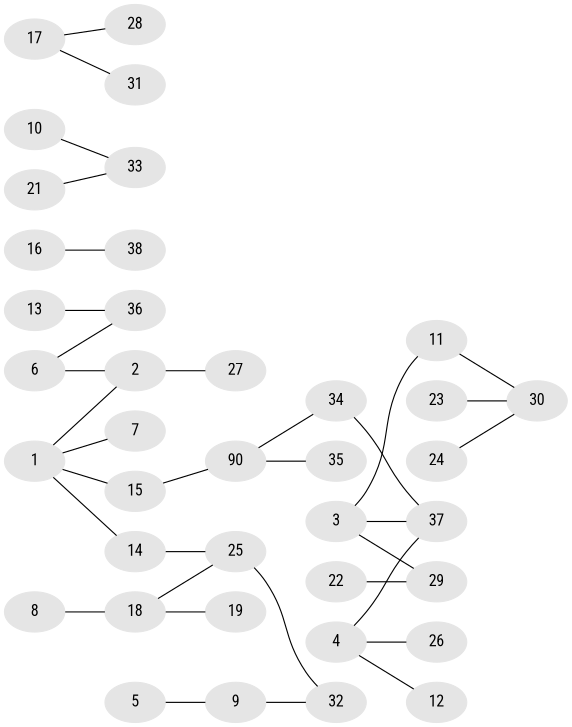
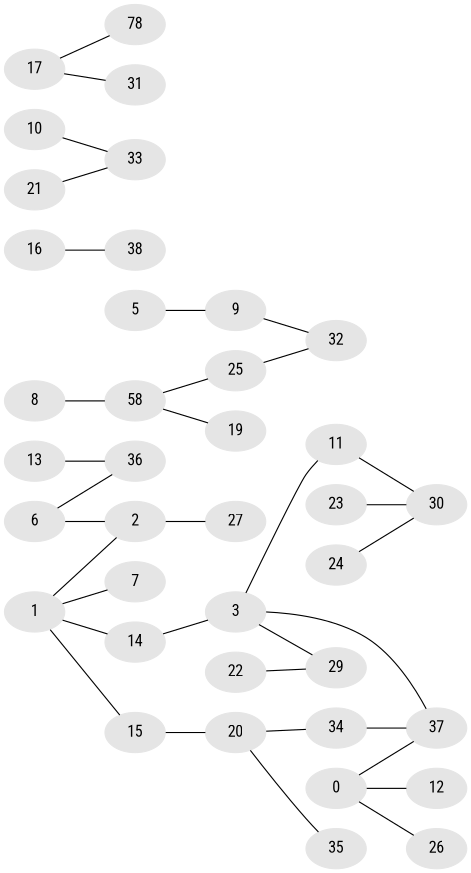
(135, 25) -> (135, 25)
(236, 461) -> (236, 733)
(186, 552) -> (186, 627)
(135, 612) -> (135, 401)
(336, 642) -> (336, 788)
